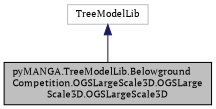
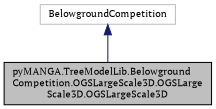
(108, 14) -> (108, 14)
